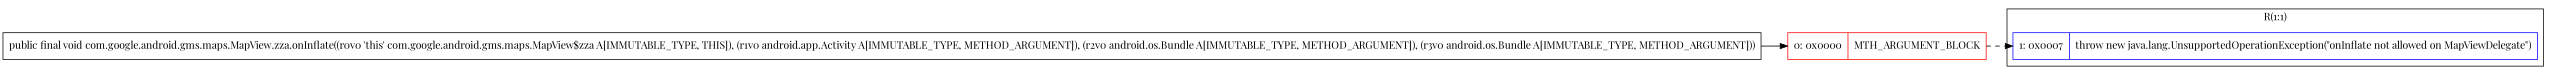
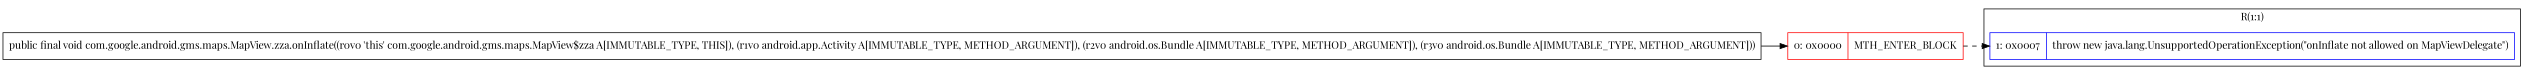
(1917, 46) -> (1906, 46)
